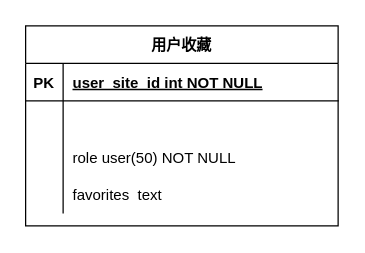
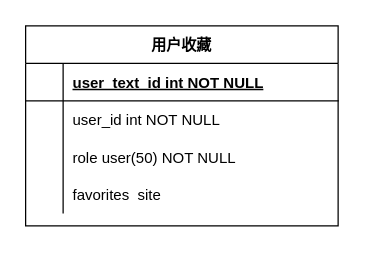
(44, 82) -> none
(168, 83) -> (170, 83)
none -> (201, 119)
(132, 195) -> (130, 195)
